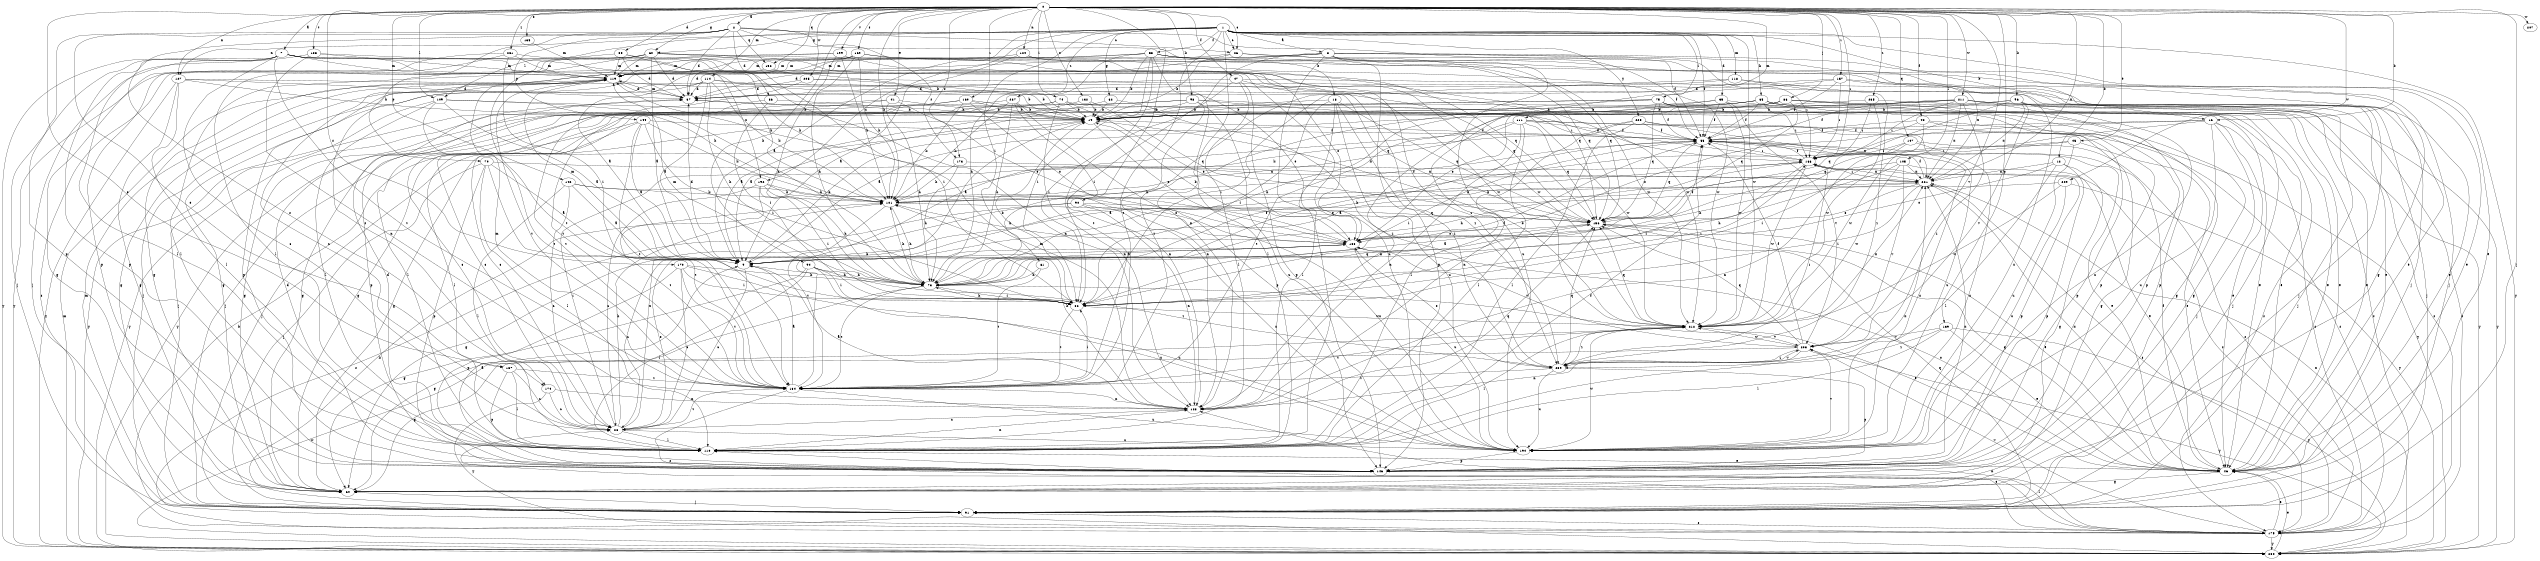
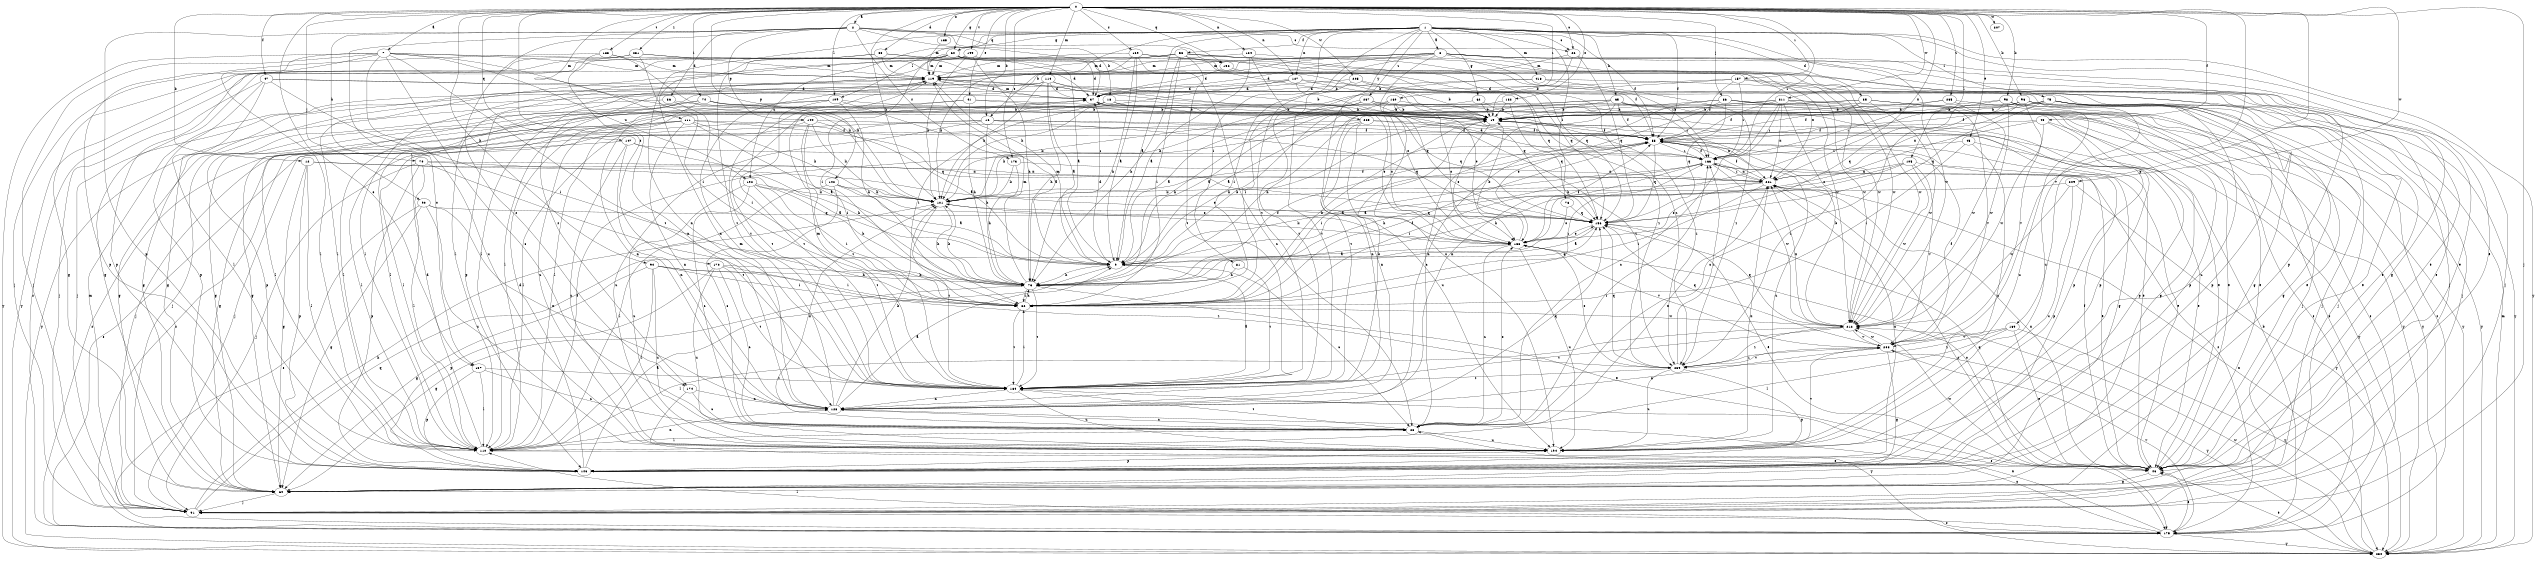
(1735, 79) -> (1539, 79)
none -> (1567, 203)
(1590, 373) -> (1987, 435)
